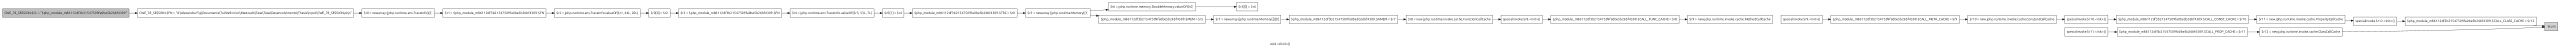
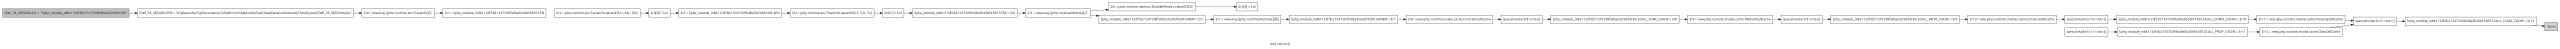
(549, 13) -> none
none -> (1776, 19)
(2442, 30) -> (2341, 26)
